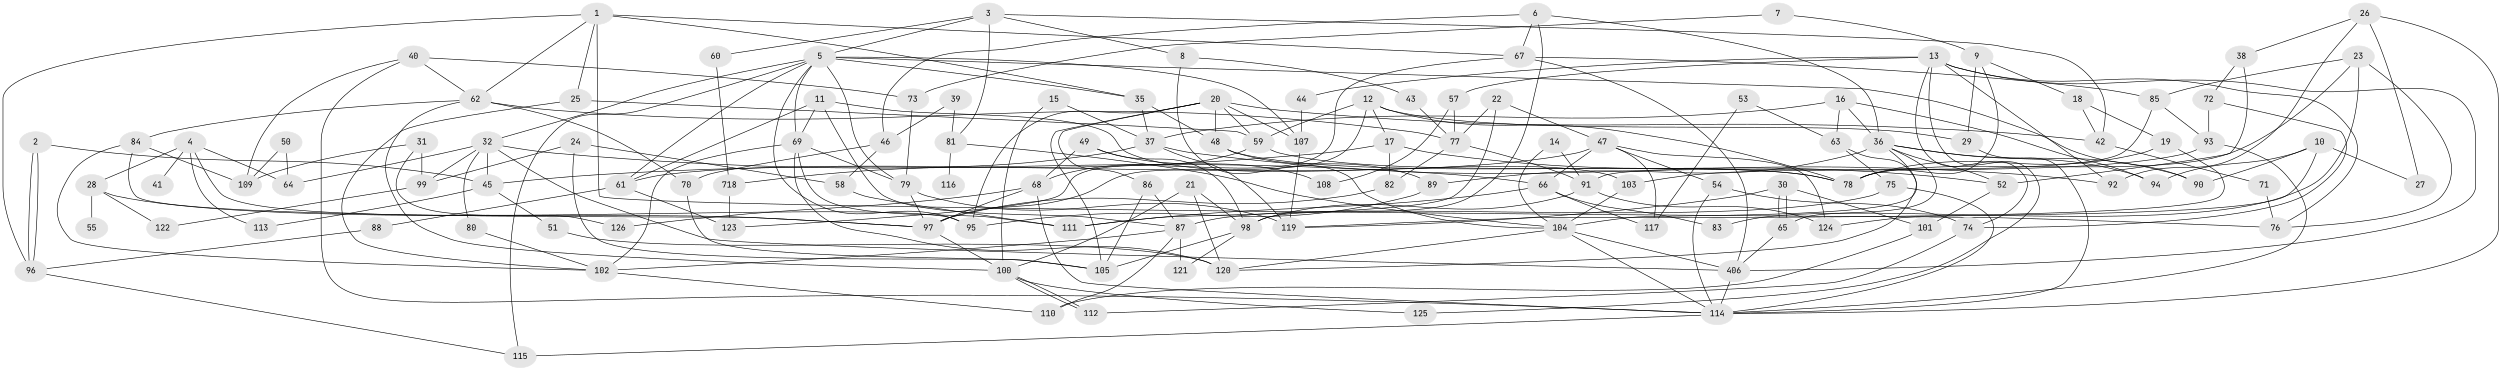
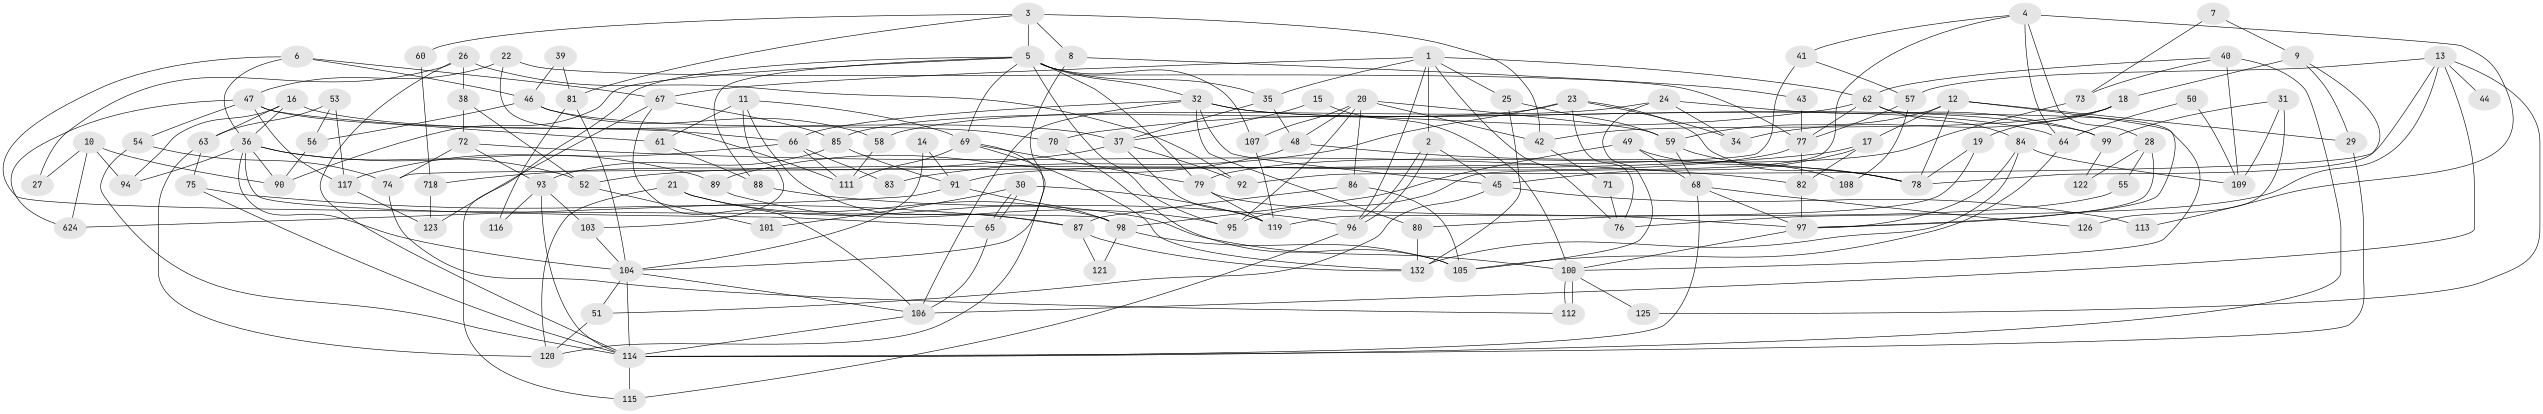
none -> (1855, 76)
none -> (1429, 99)
(1301, 116) -> none
(703, 124) -> (748, 79)
(1058, 131) -> (1780, 256)
none -> (312, 142)
none -> (1736, 142)
(1929, 156) -> (1127, 169)
none -> (1329, 158)
none -> (522, 204)
(675, 206) -> (374, 200)
none -> (1773, 215)
(1826, 228) -> (70, 228)
(1392, 250) -> (612, 293)
(602, 271) -> (1417, 271)
(1734, 271) -> (919, 314)
(1048, 314) -> none
